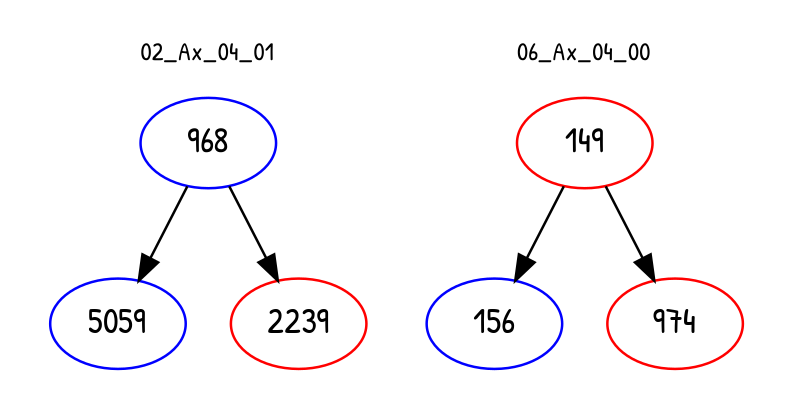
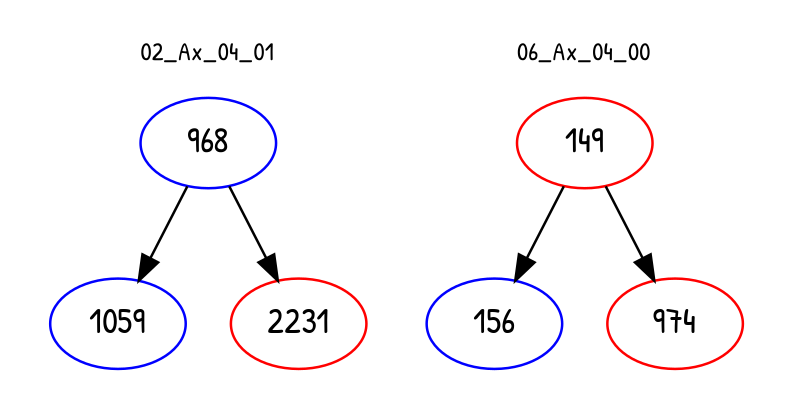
(118, 324) -> (118, 324)
(299, 324) -> (299, 324)
